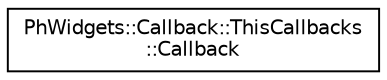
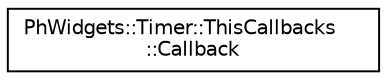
(193, 40) -> (193, 40)
